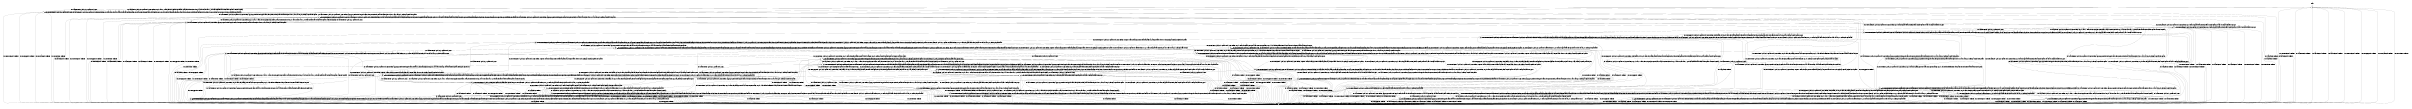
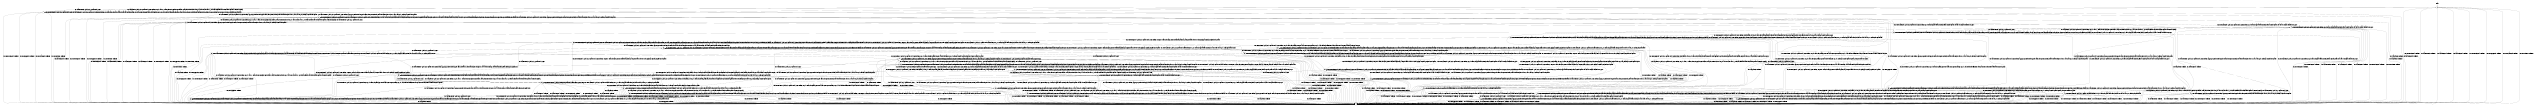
none -> (1782, 96)
